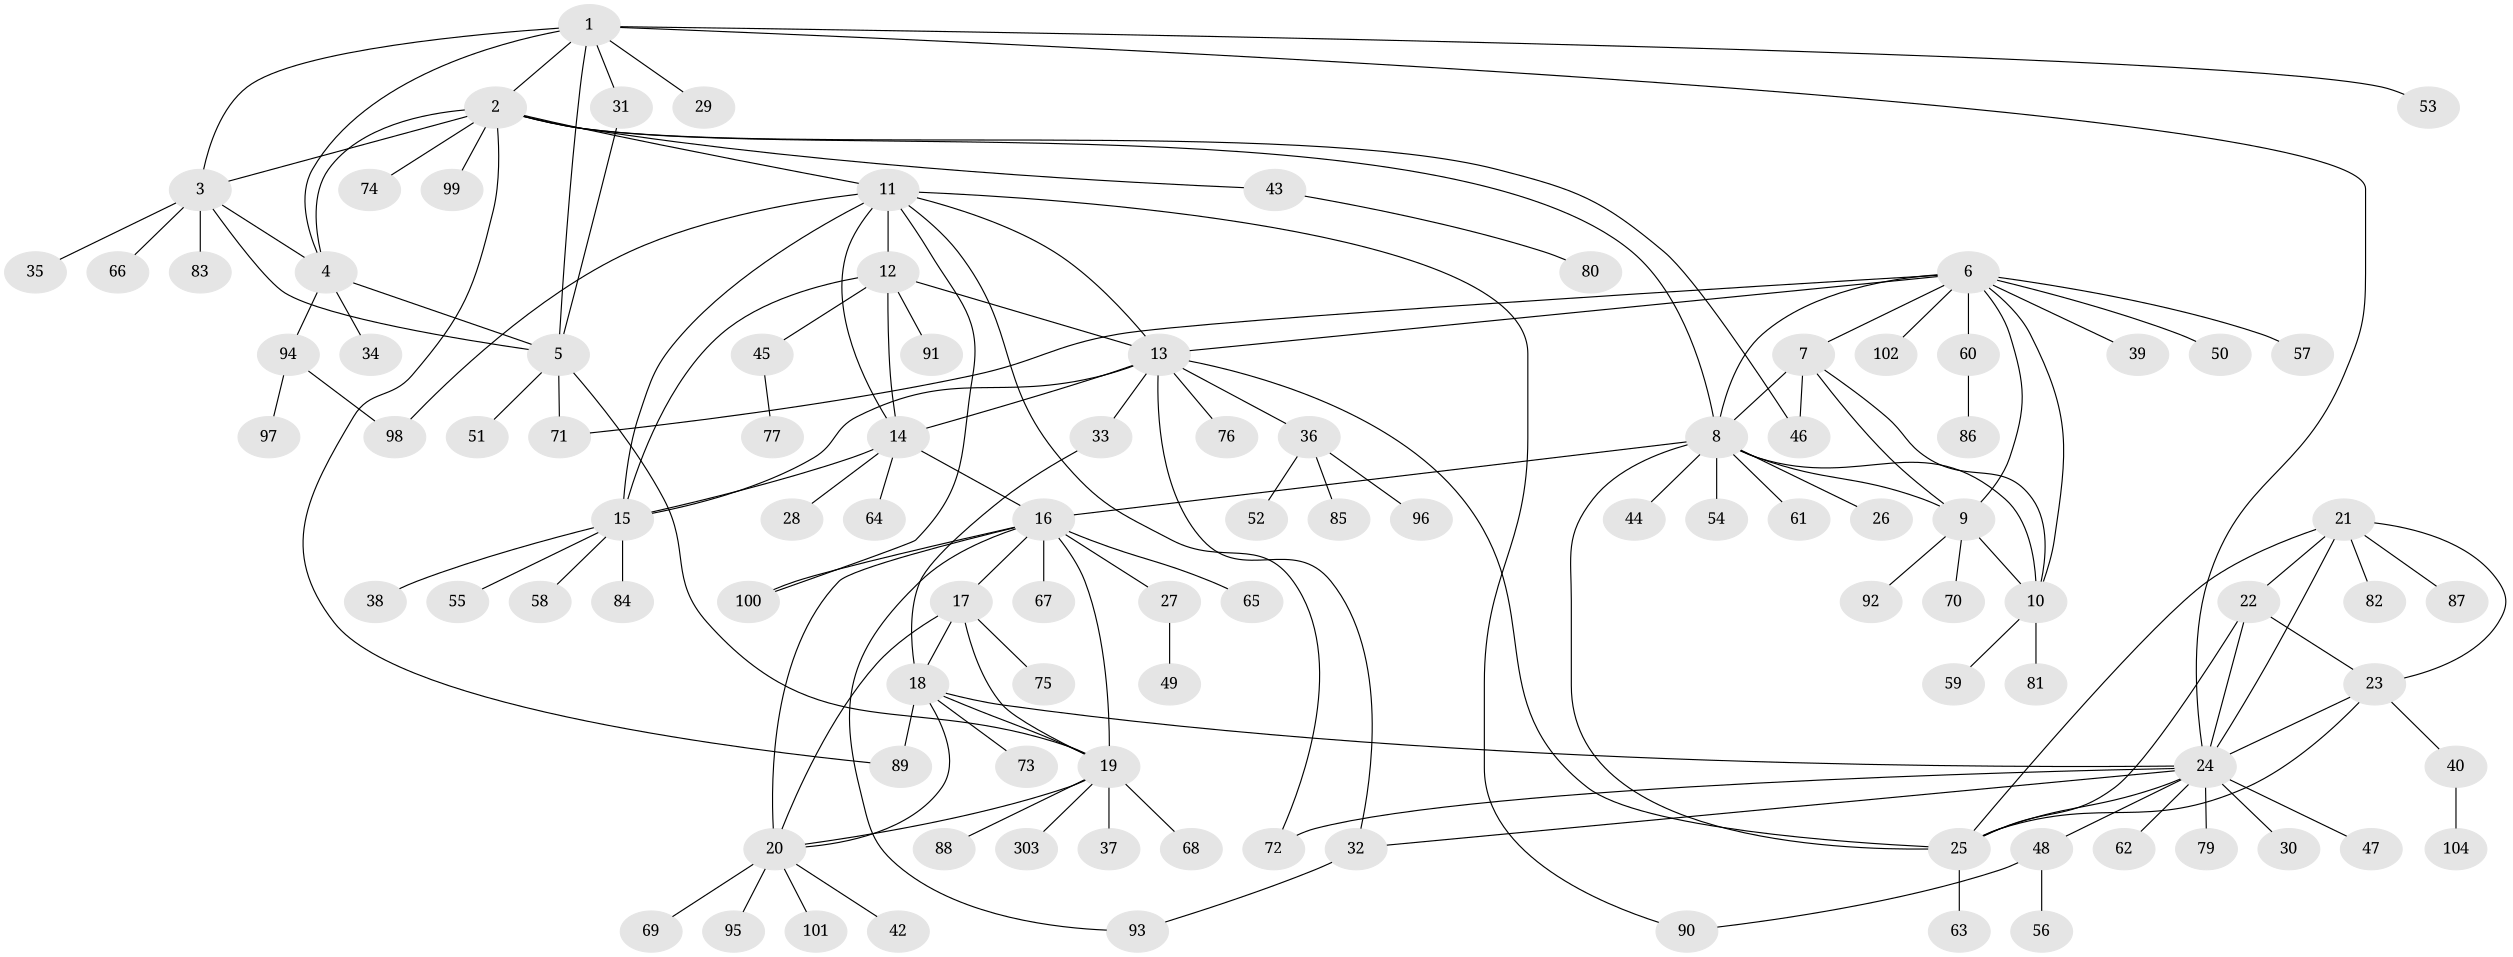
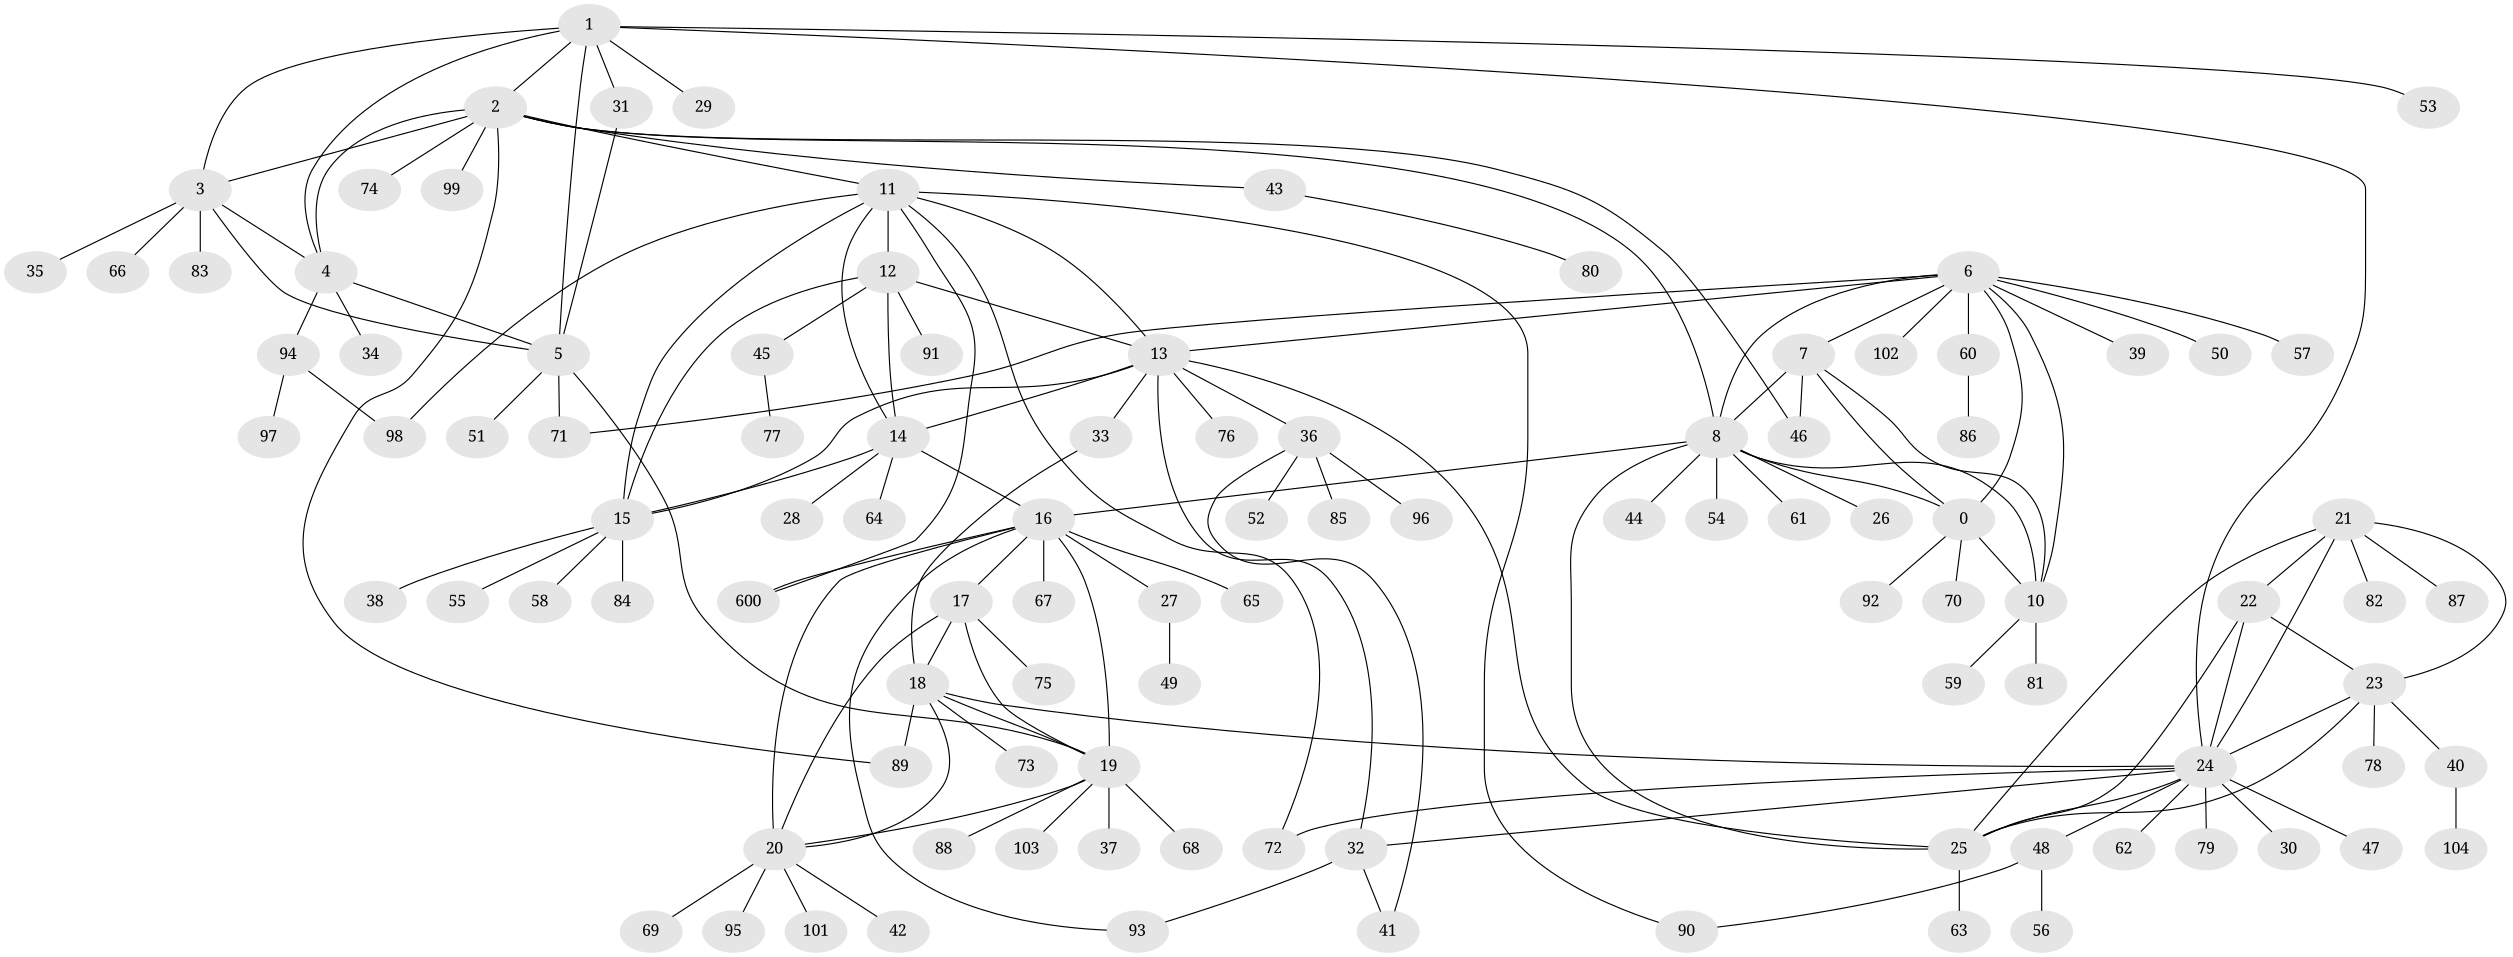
(1964, 520) -> (1964, 520)
(748, 602) -> (748, 602)
none -> (2374, 767)
(1027, 849) -> (1027, 849)
none -> (1388, 932)
